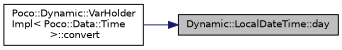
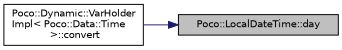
(258, 25) -> (258, 25)
